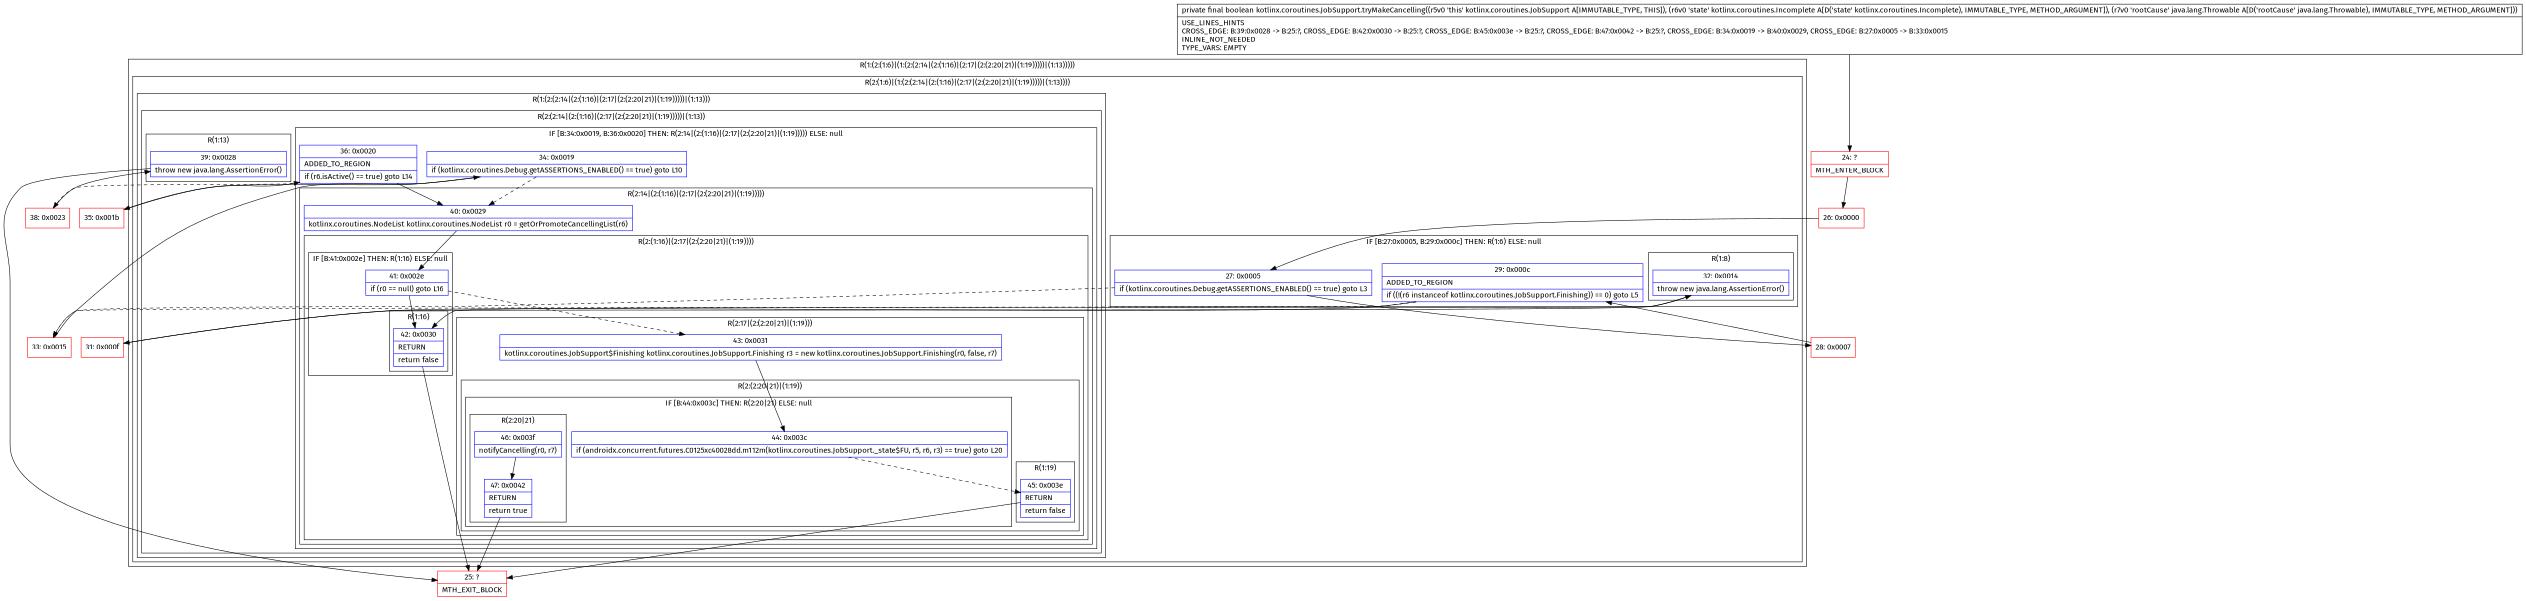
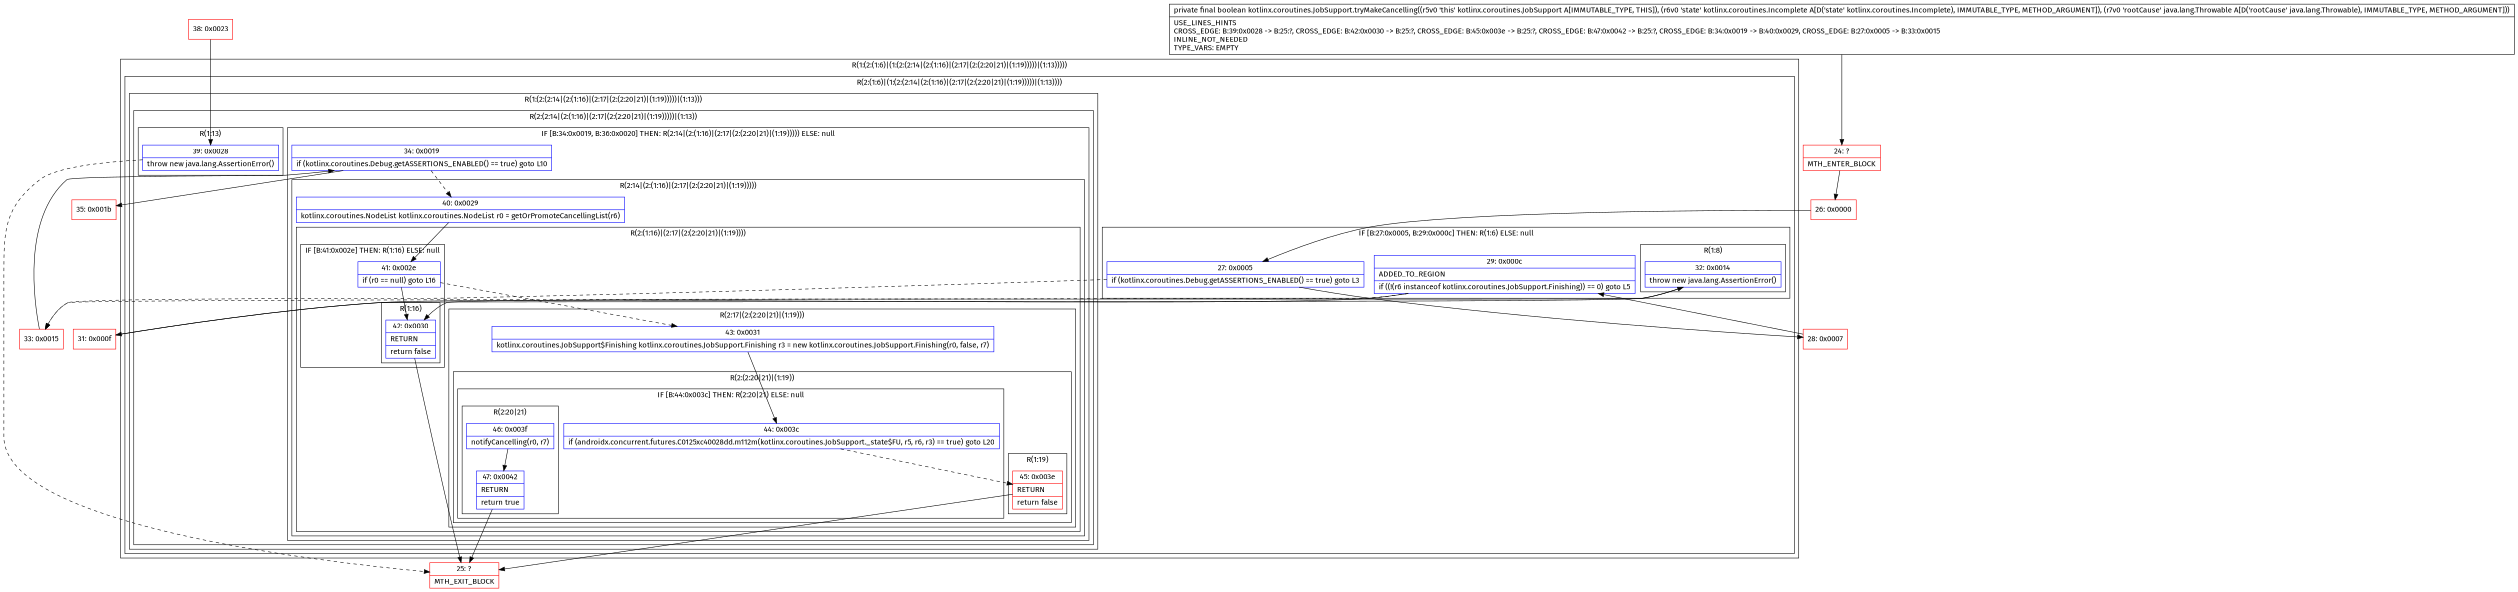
(358, 164) -> none
(23, 475) -> (24, 472)
(1045, 498) -> (1038, 490)
